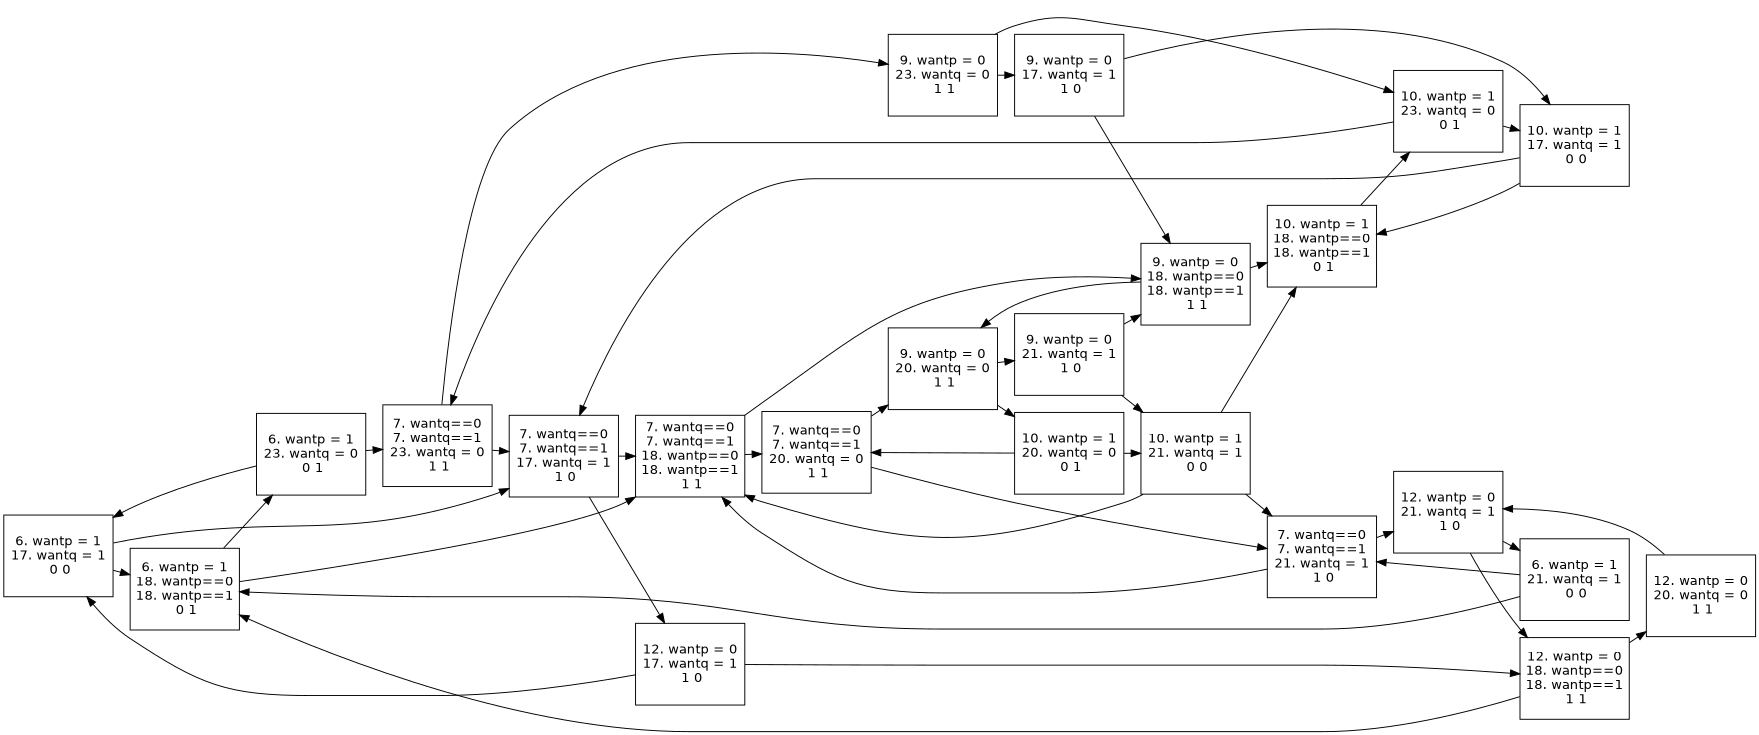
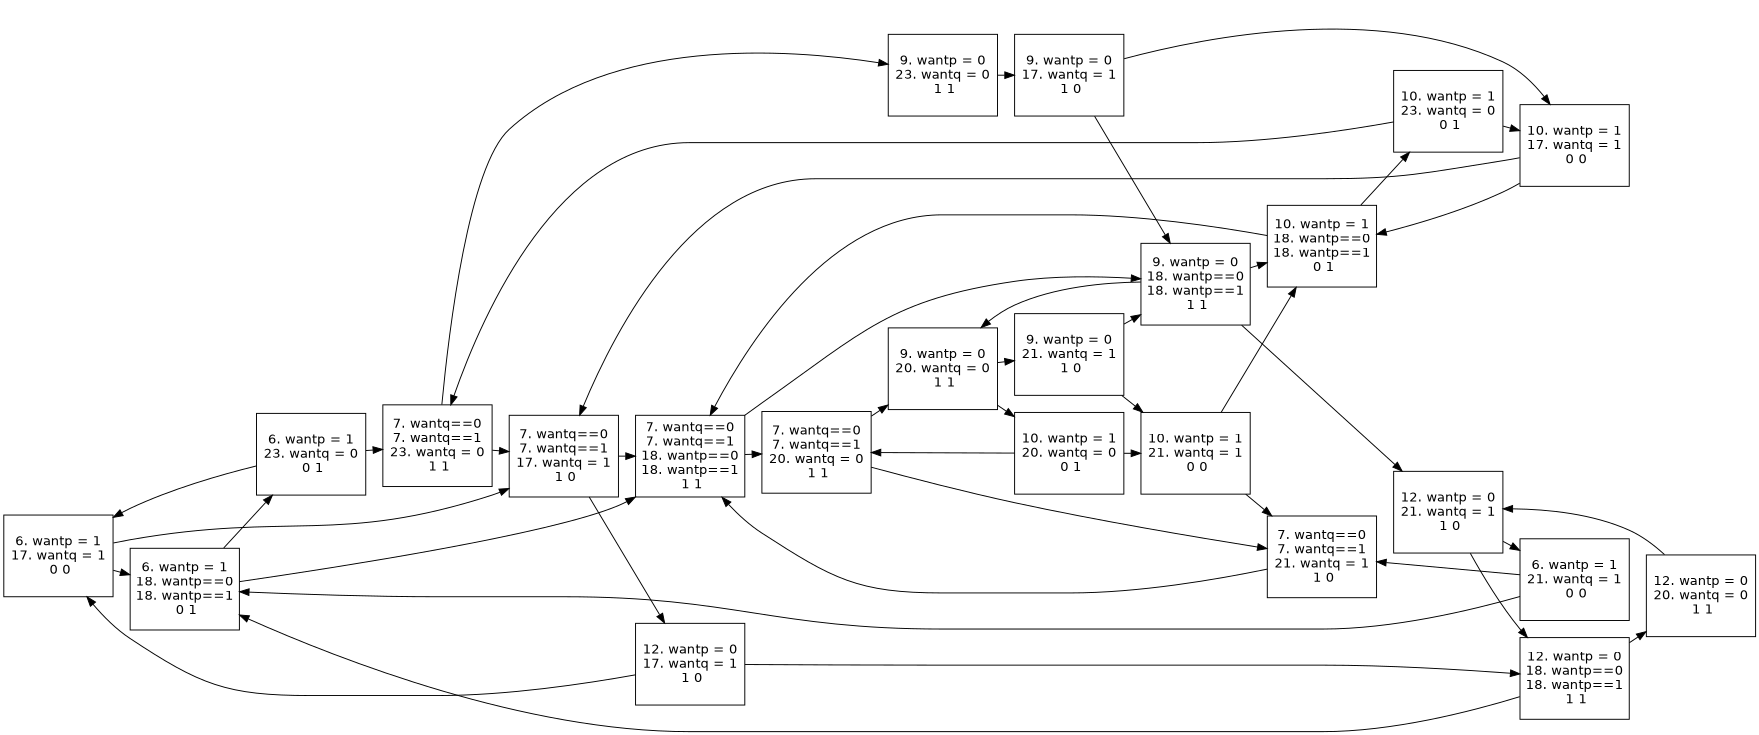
(1191, 37) -> none
(1380, 536) -> (1318, 395)
(949, 537) -> (950, 215)
